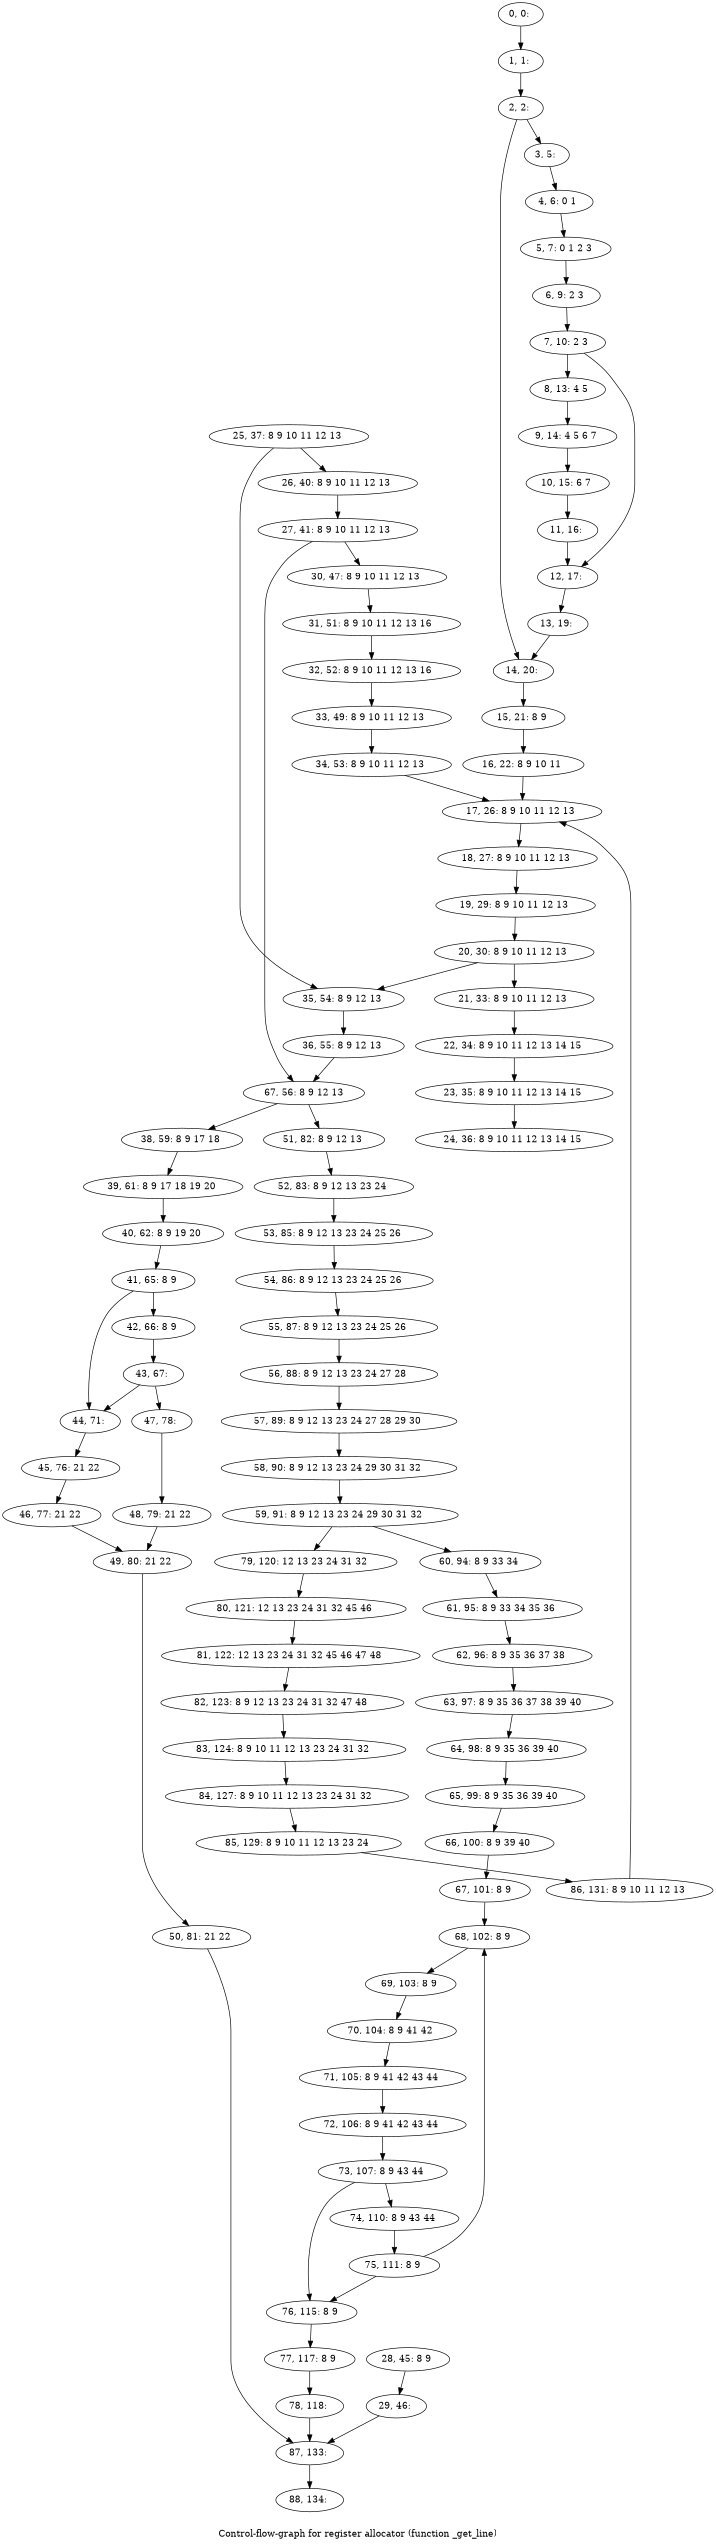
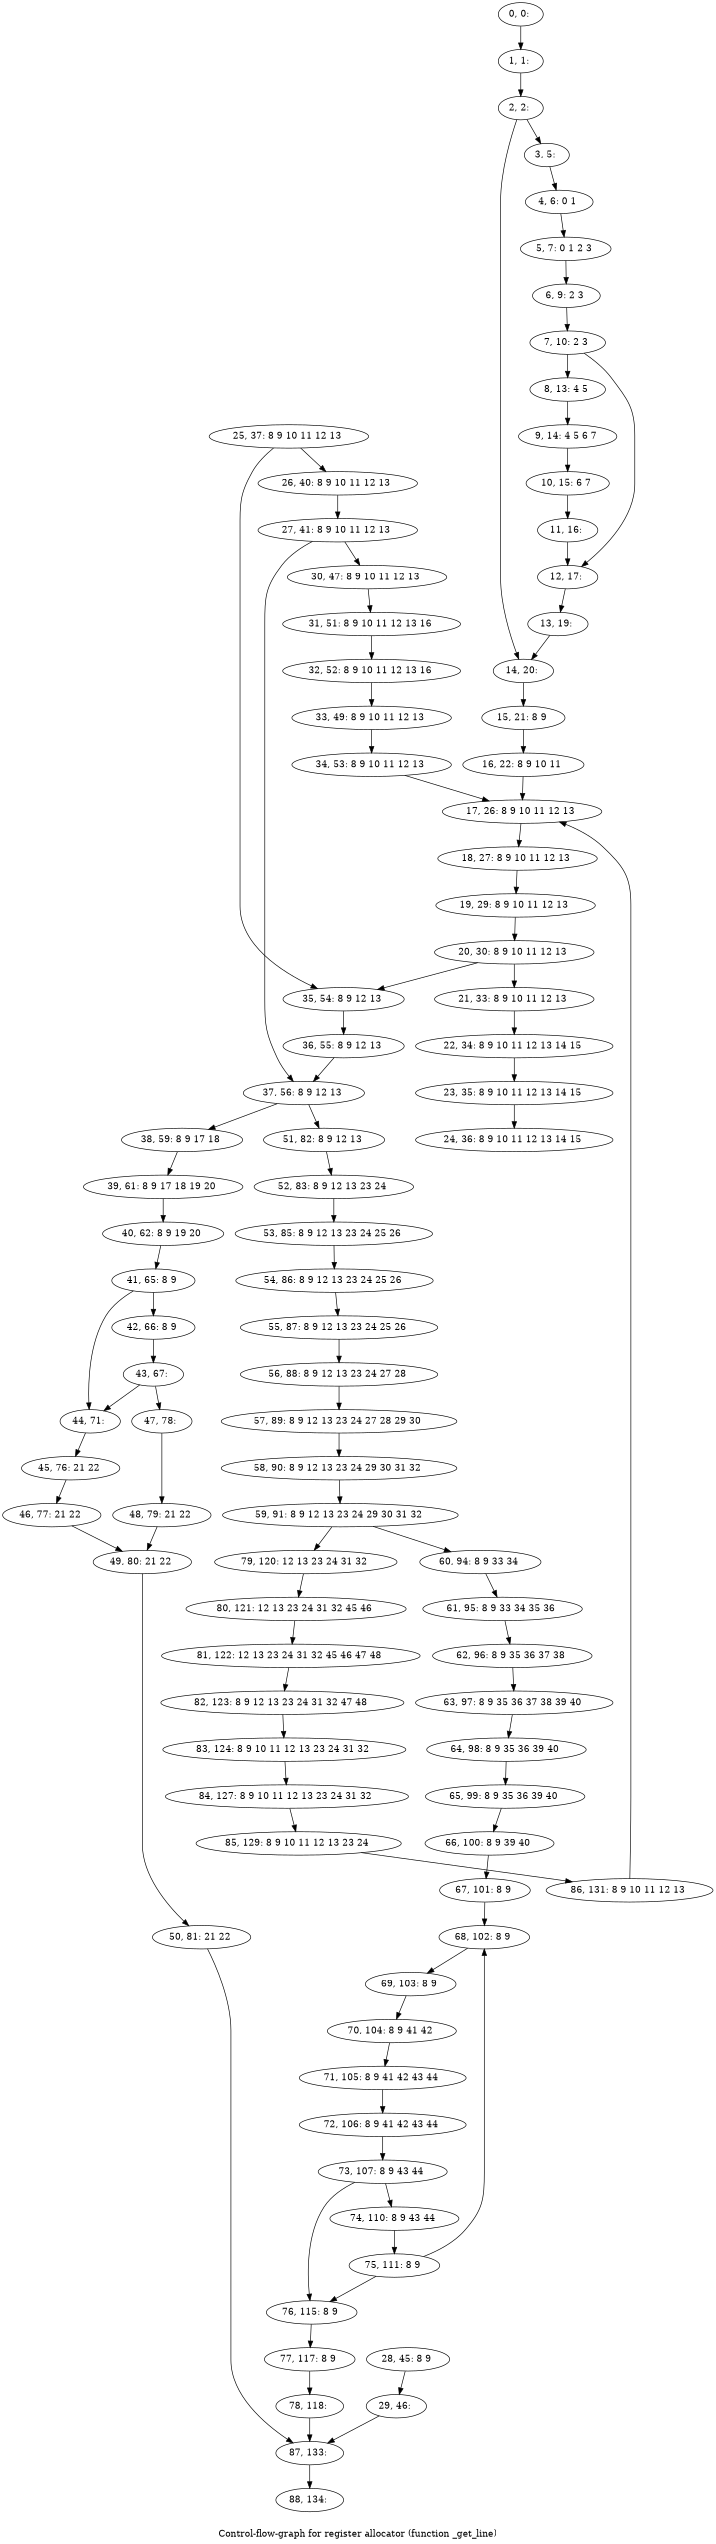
(304, 1093) -> (304, 1093)
